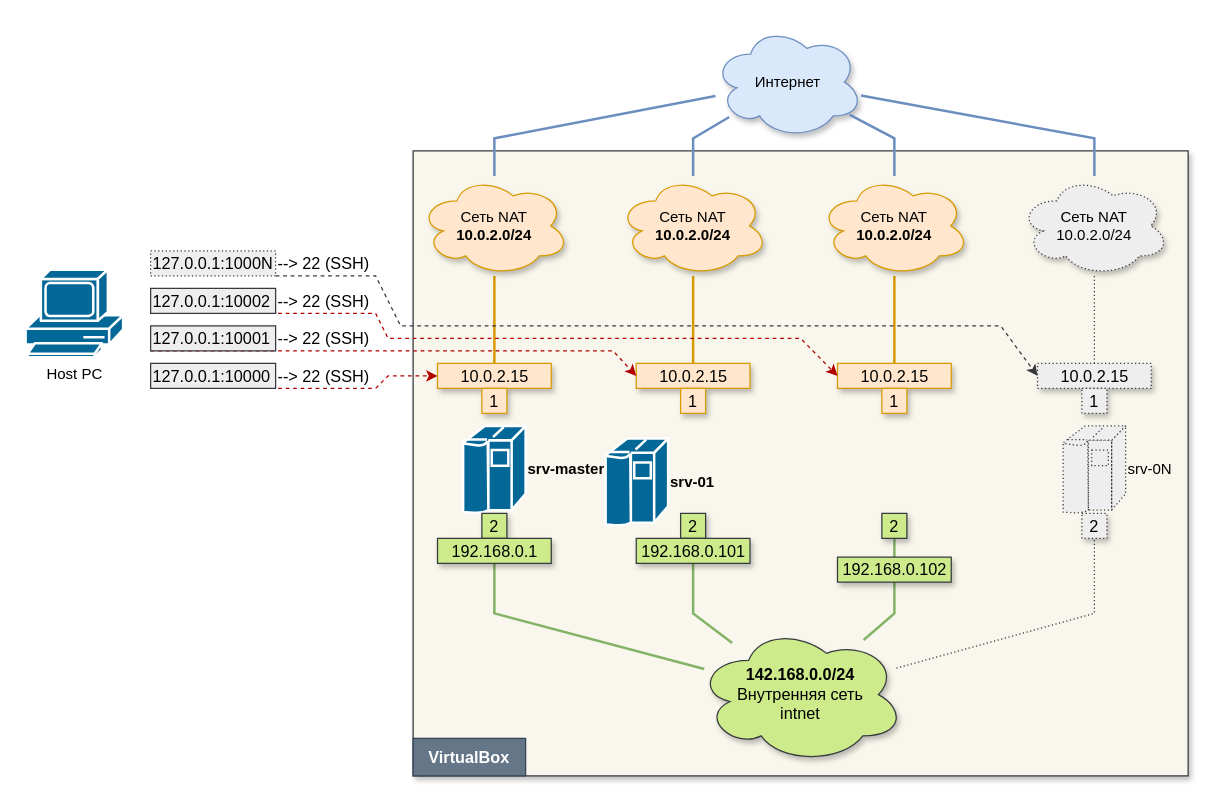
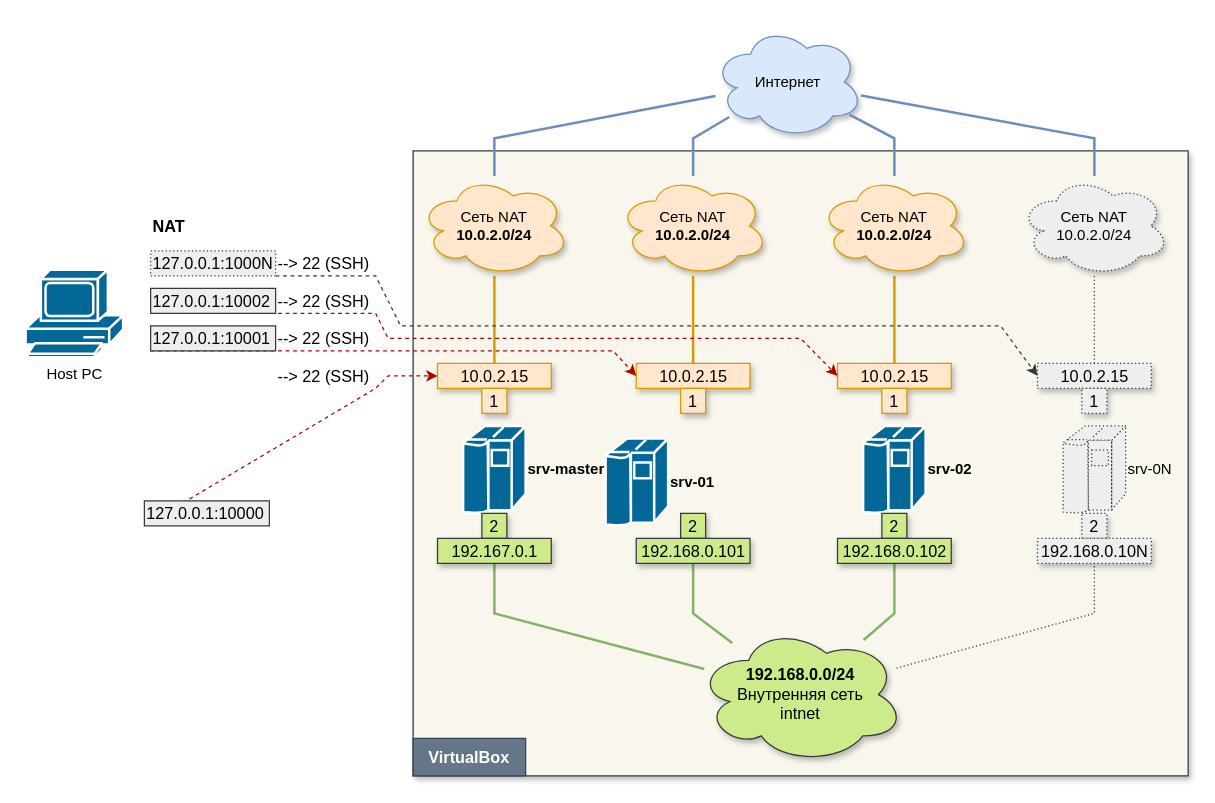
none -> (169, 226)
(213, 376) -> (207, 513)
none -> (894, 469)
(495, 551) -> (495, 551)
none -> (1094, 551)
(894, 569) -> (894, 551)
(801, 694) -> (801, 694)
